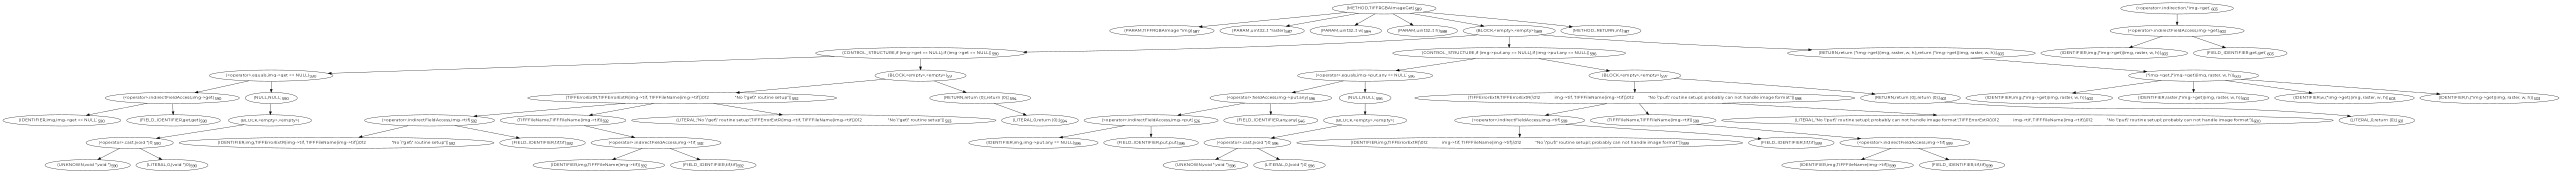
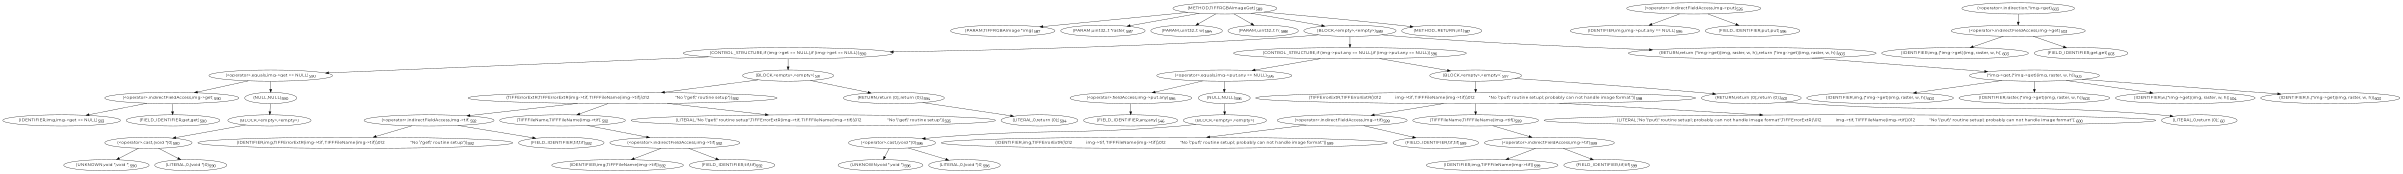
(2392, 98) -> (2233, 98)
(1213, 109) -> none
(101, 120) -> (101, 120)
